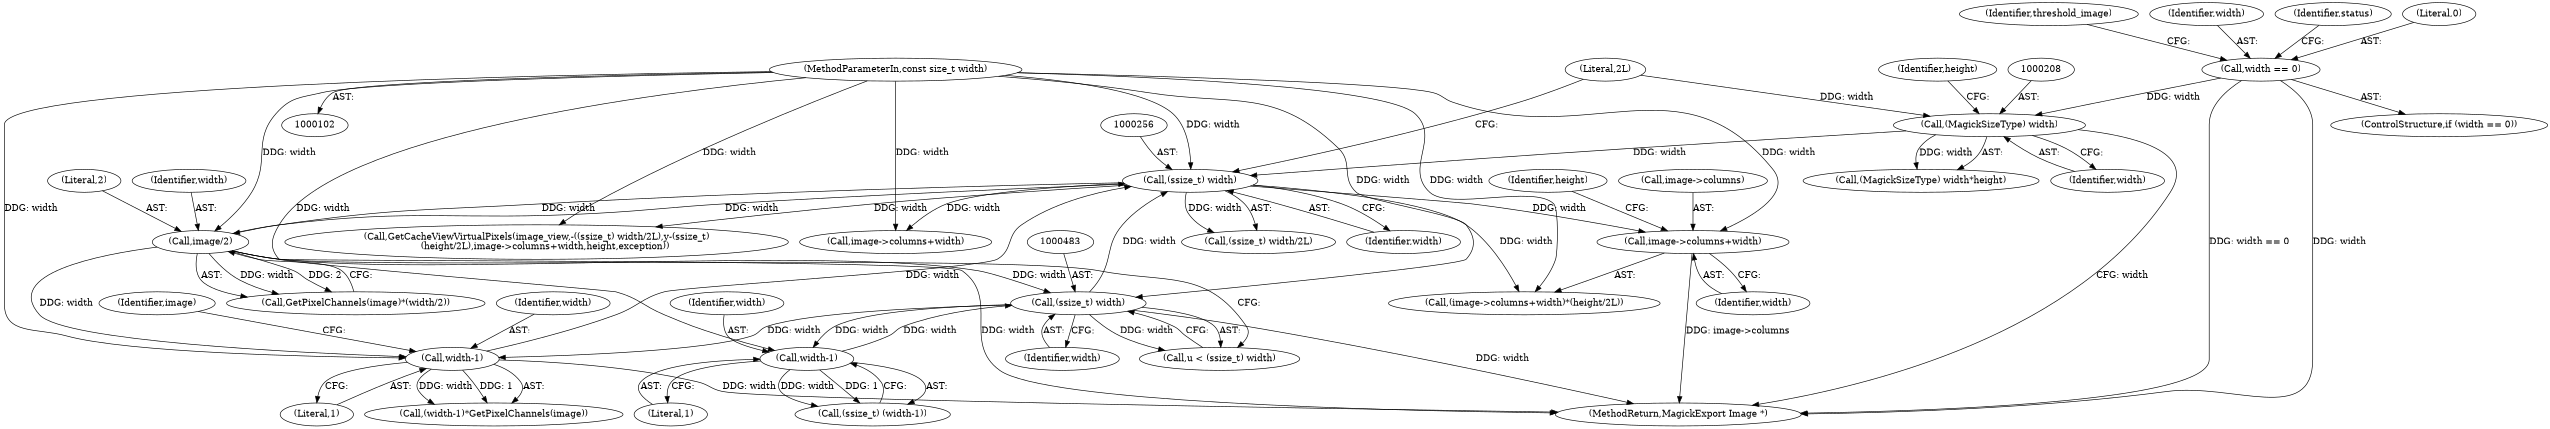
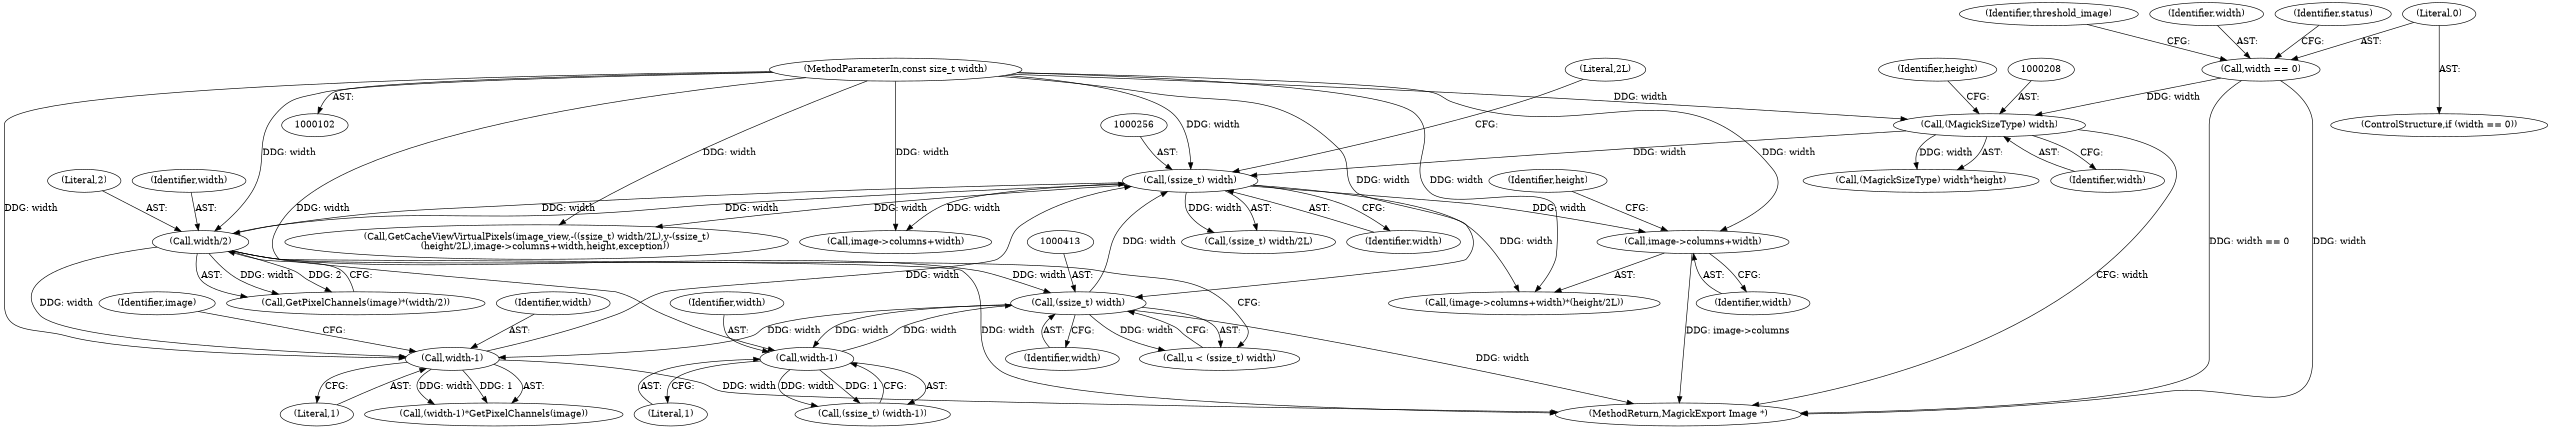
(1782, 95) -> (1456, 93)
(2345, 96) -> (2439, 66)
(1693, 181) -> none
(201, 242) -> (201, 242)
(1060, 242) -> (1060, 242)
